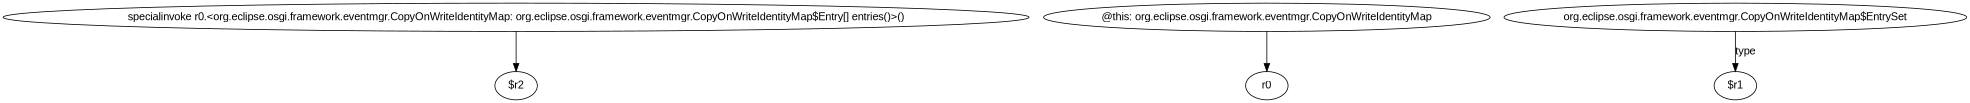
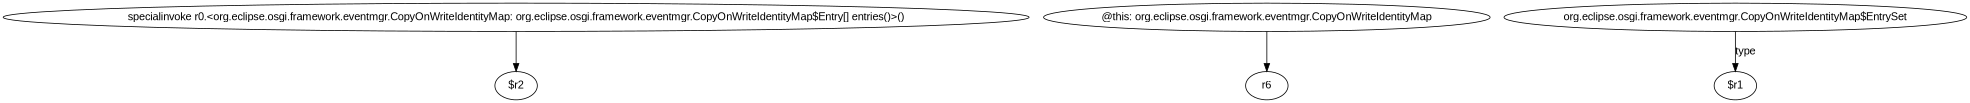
(1267, 86) -> (1267, 86)
